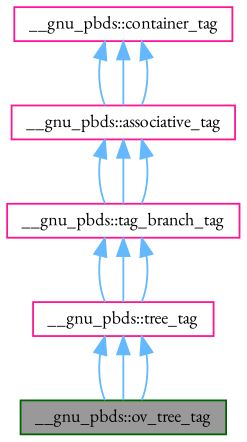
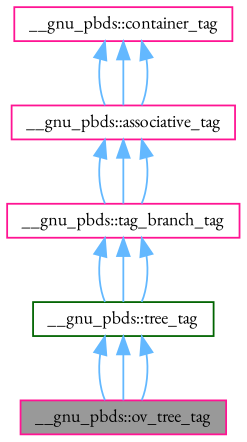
(123, 319) -> (123, 319)
(123, 417) -> (123, 417)
